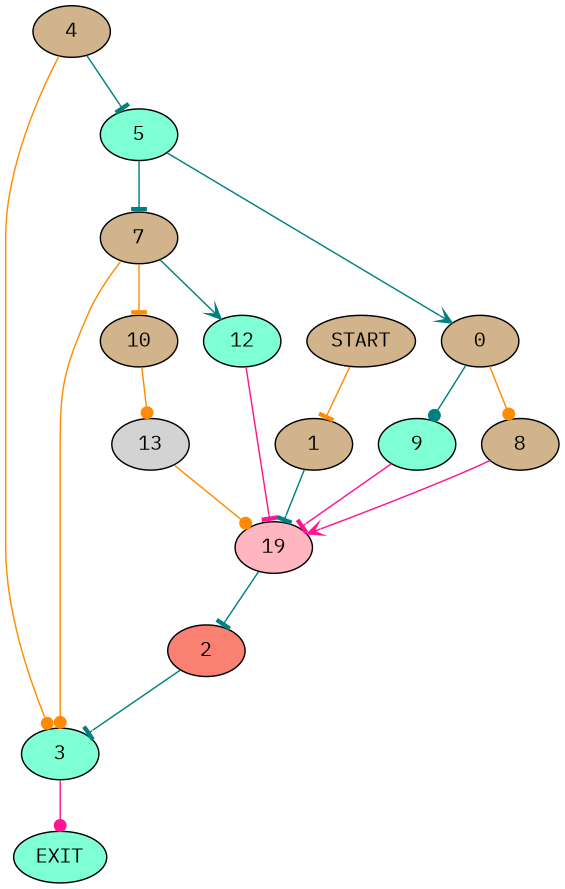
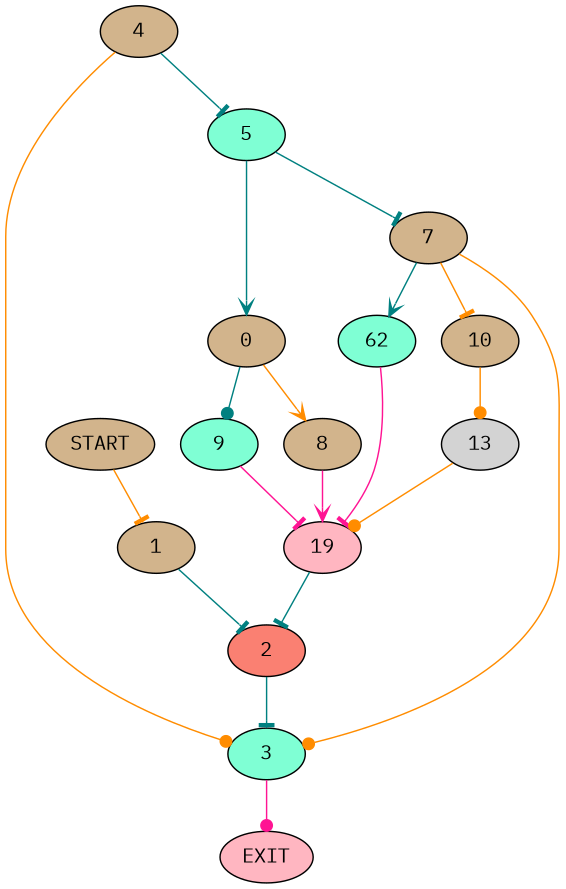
(242, 341) -> (377, 341)
(498, 387) -> (280, 387)
(295, 493) -> (209, 597)
(60, 857) -> (267, 857)
